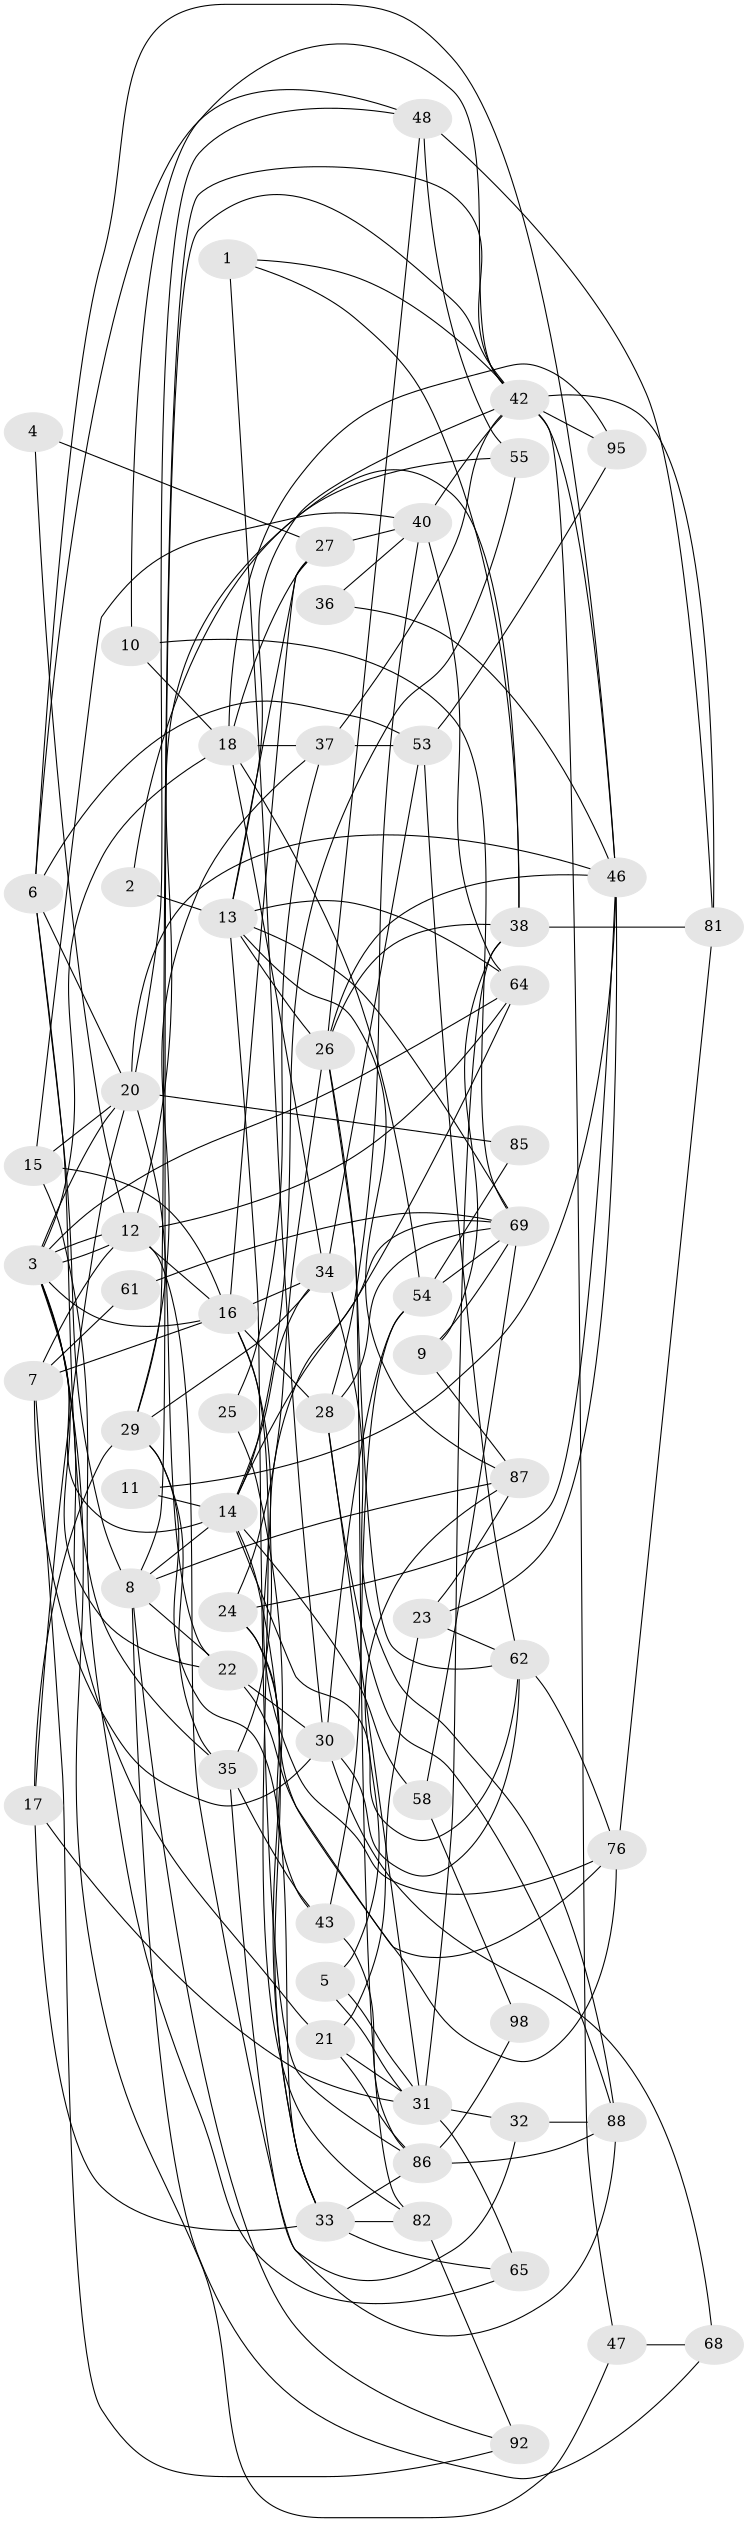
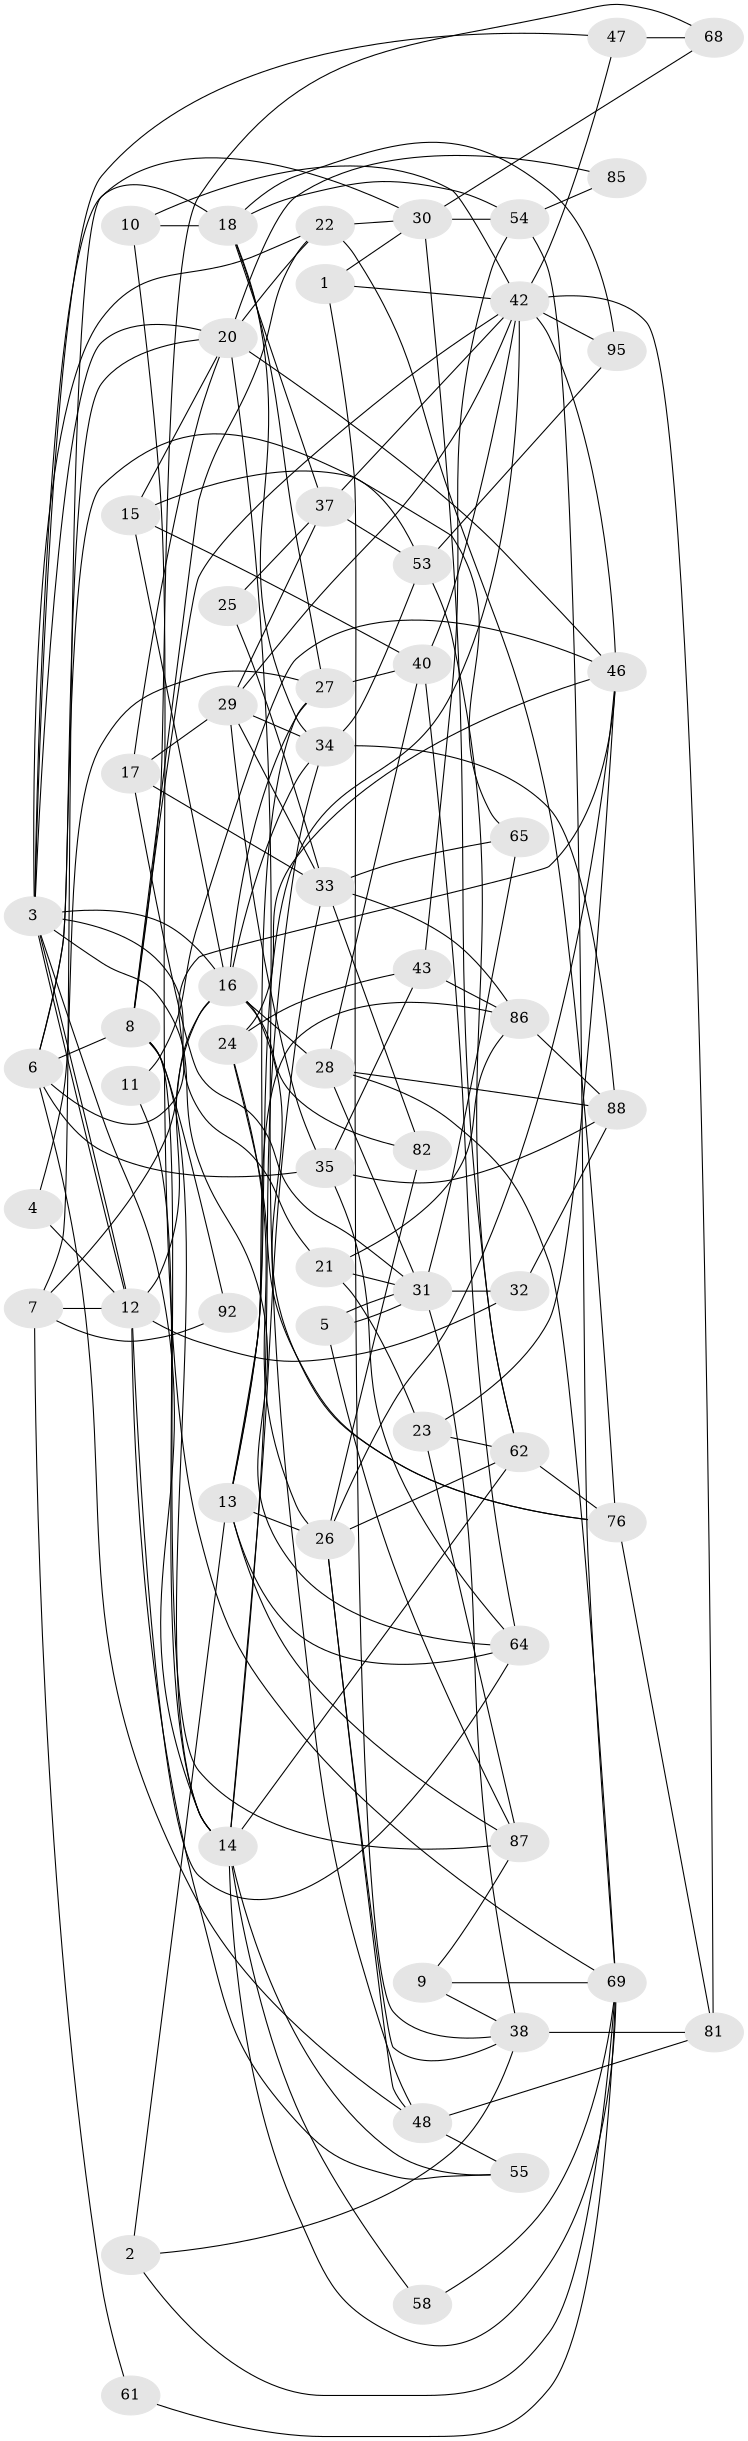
(325, 605) -> none
(403, 1045) -> (501, 2379)
(520, 2023) -> none
(467, 2324) -> none
